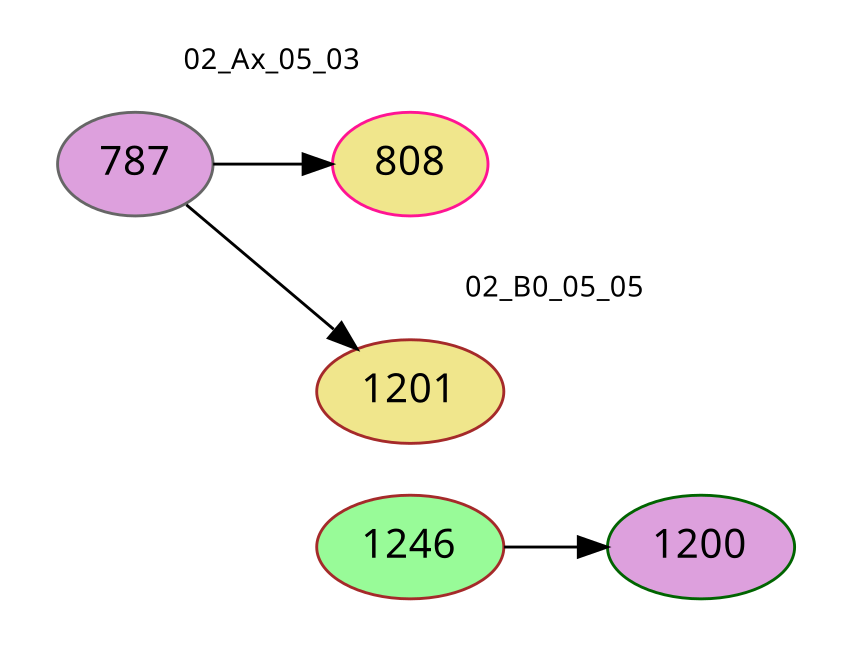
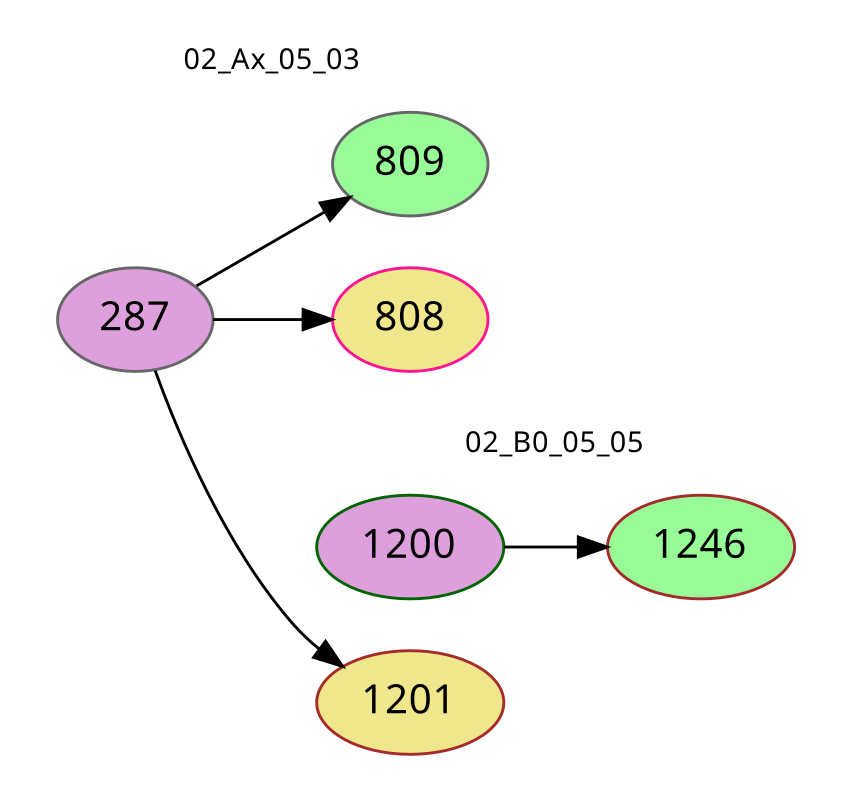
(135, 164) -> (135, 320)
none -> (410, 164)
(541, 547) -> (541, 547)
